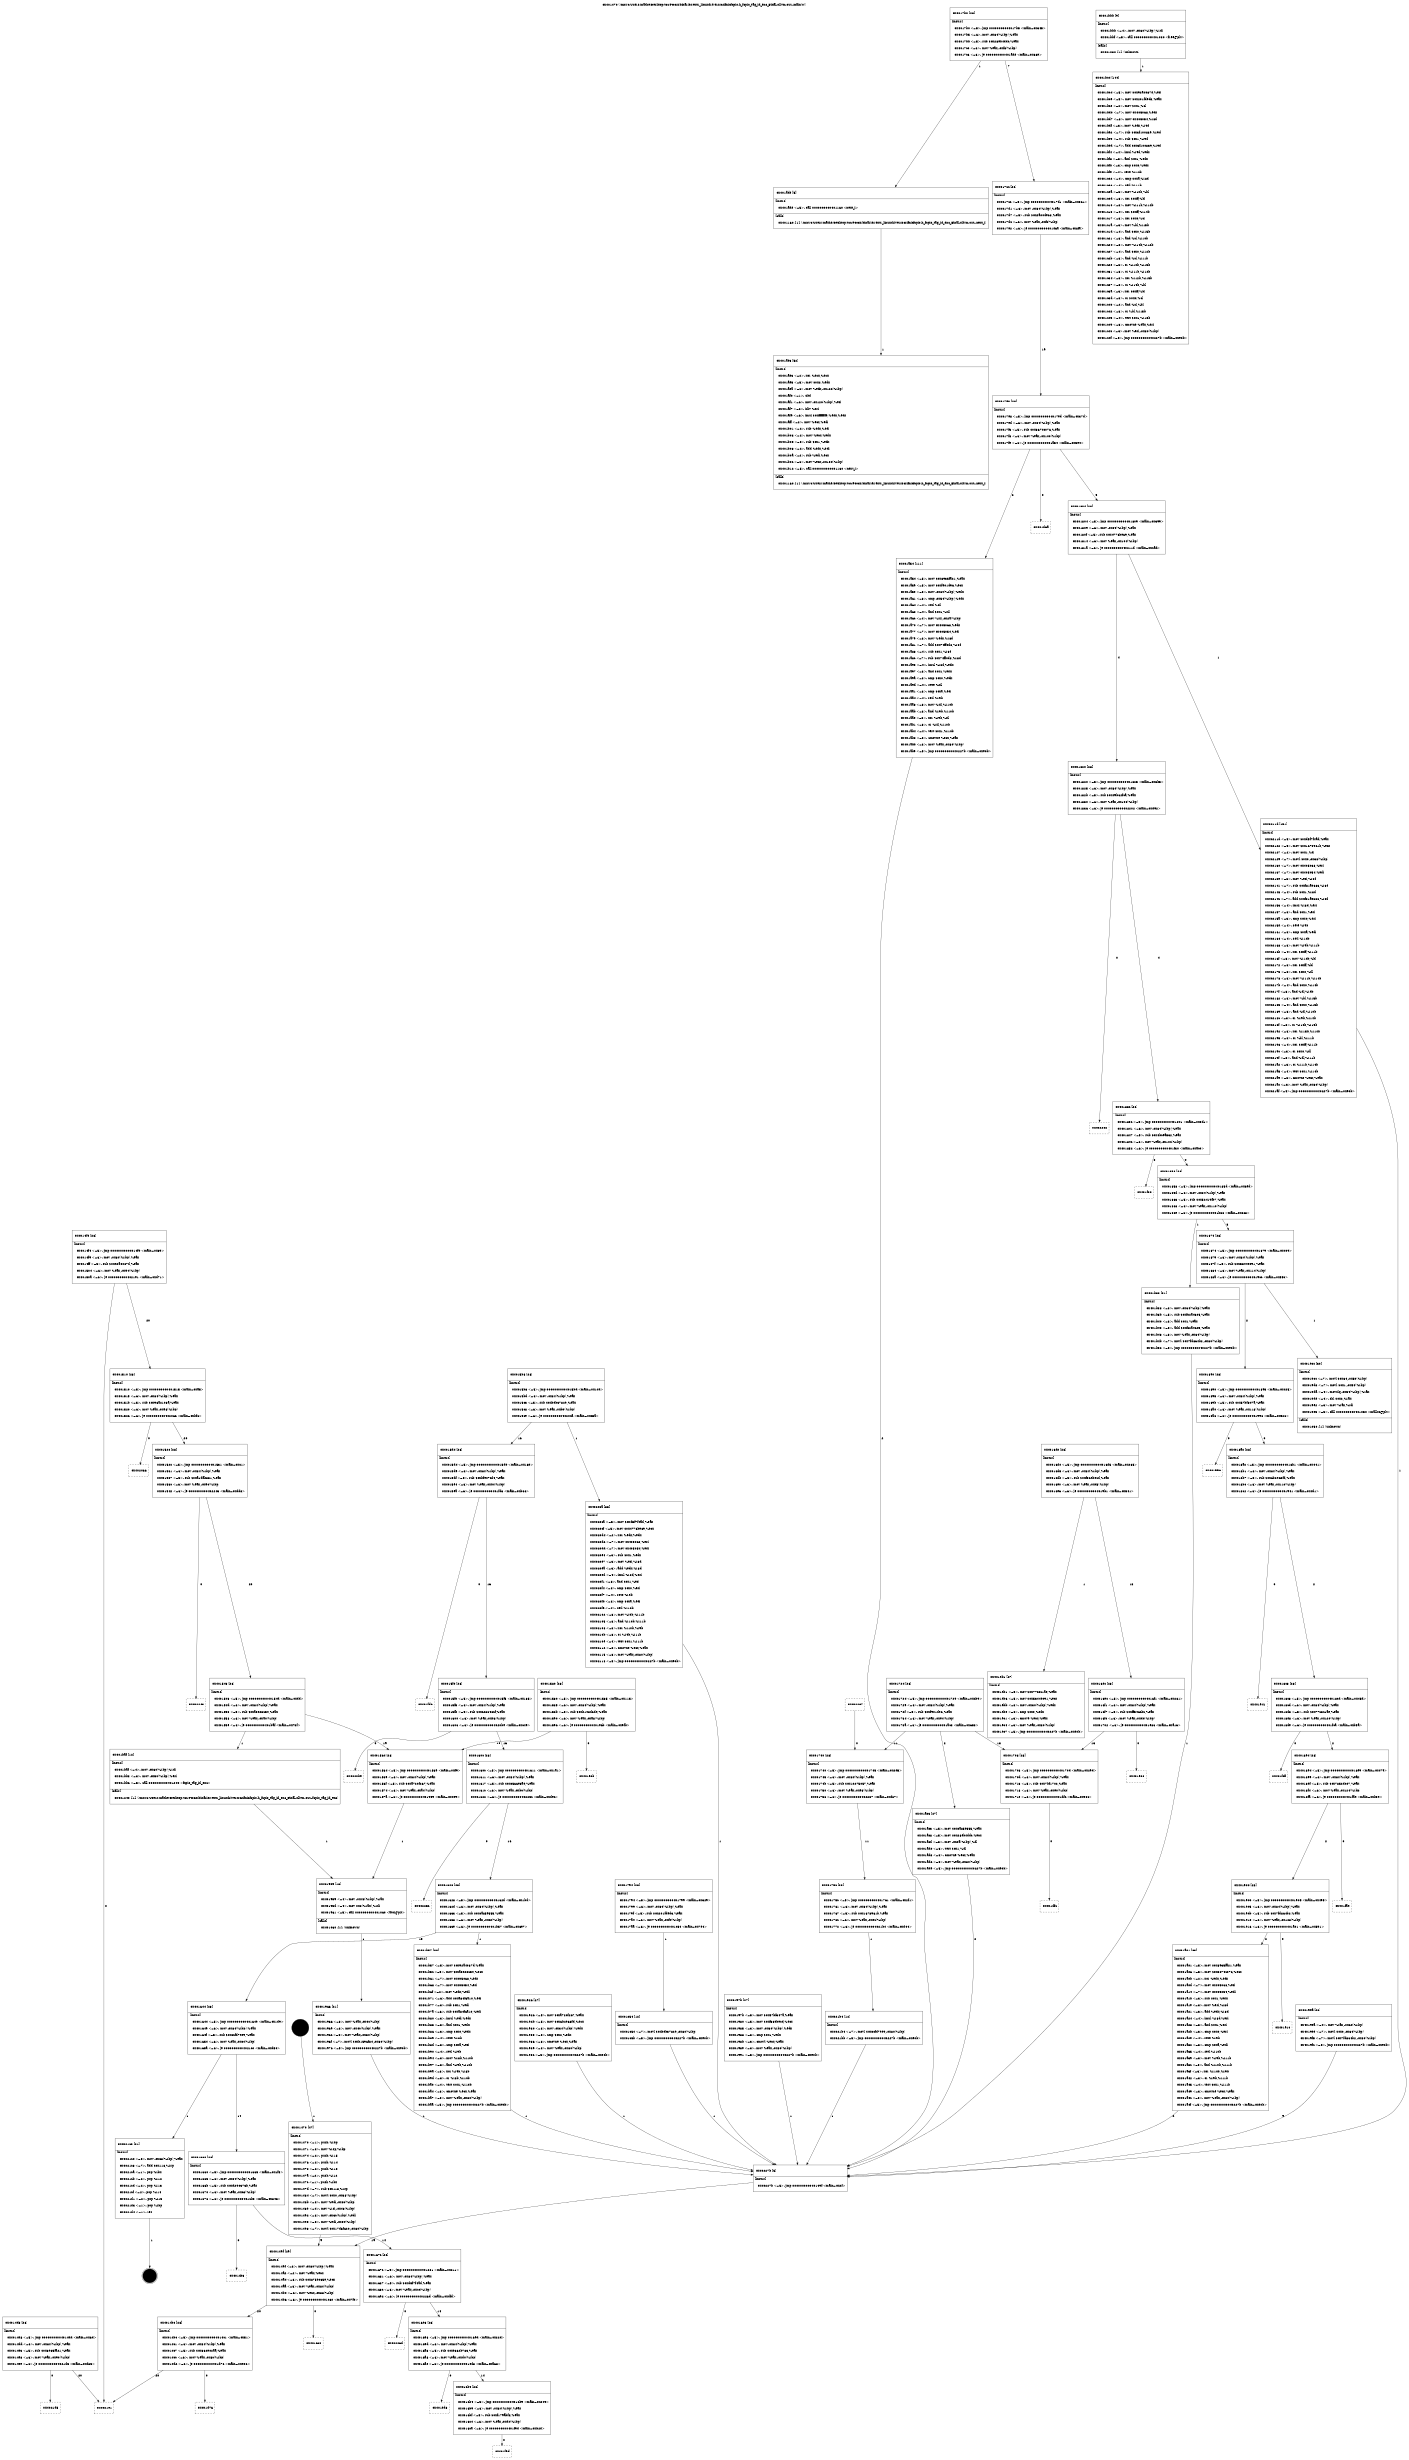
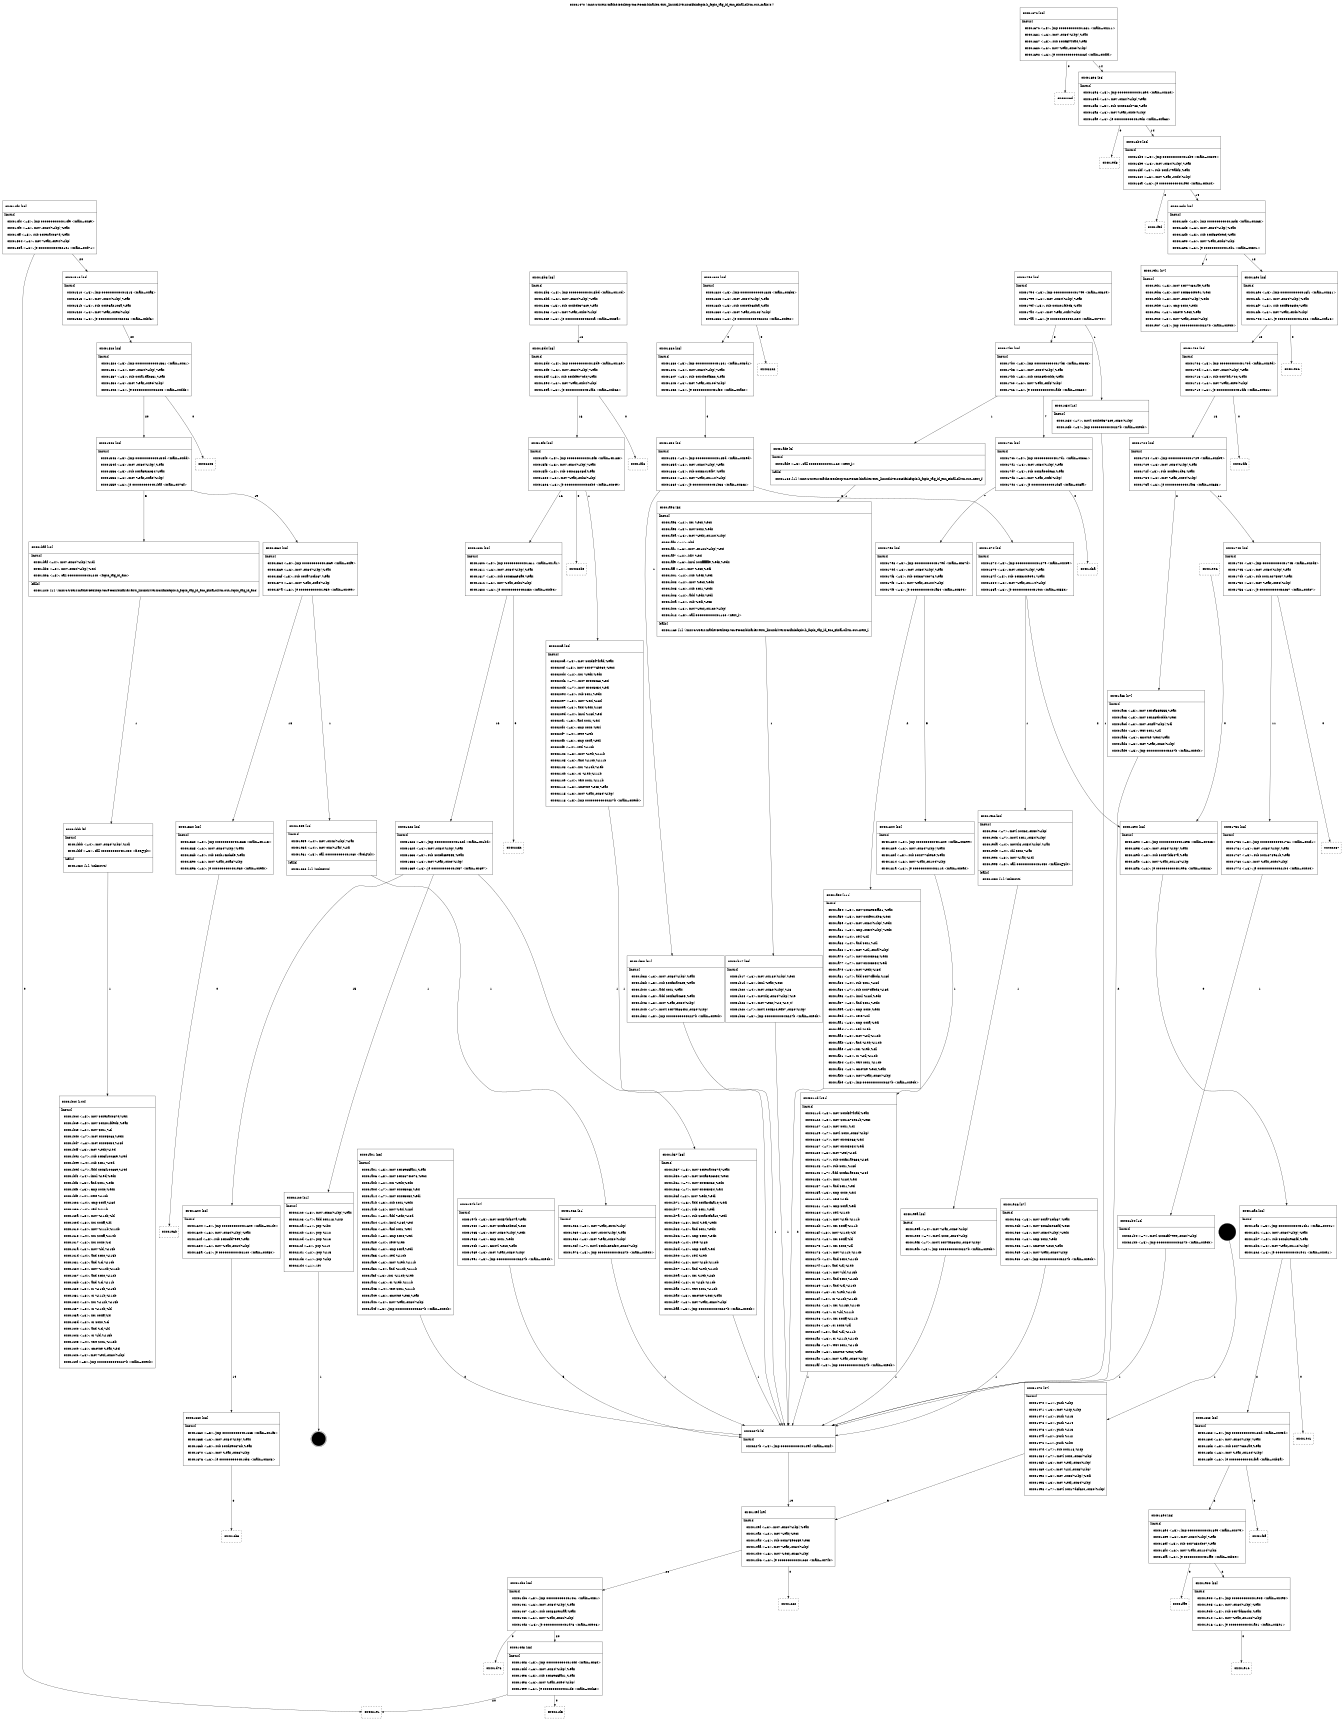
none -> (1194, 194)
none -> (1054, 333)
(1043, 350) -> (985, 496)
(1041, 484) -> (1083, 525)
(1117, 657) -> none
none -> (774, 989)
none -> (986, 1046)
(1144, 1192) -> none
(1225, 1442) -> (1223, 699)
(583, 1461) -> (595, 564)
(139, 1471) -> none
(855, 1729) -> (1304, 718)
(989, 1740) -> (1204, 416)
(508, 1741) -> (268, 708)
(242, 1744) -> (145, 496)
(292, 1841) -> (126, 709)
(1265, 1938) -> none
(198, 2096) -> (376, 1031)
(791, 2116) -> (563, 1377)
(1283, 2116) -> (896, 1377)
(317, 2238) -> none
(139, 2386) -> (555, 1635)
